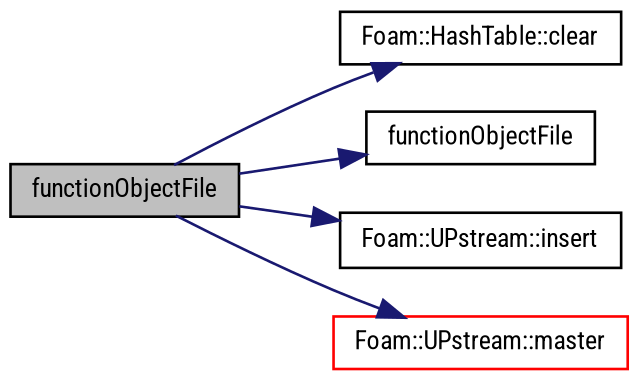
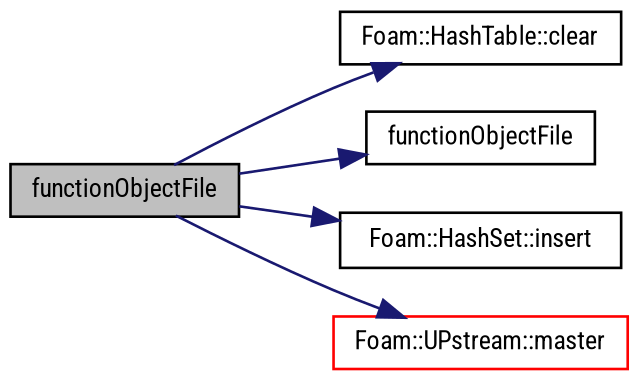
(481, 240) -> (481, 240)
